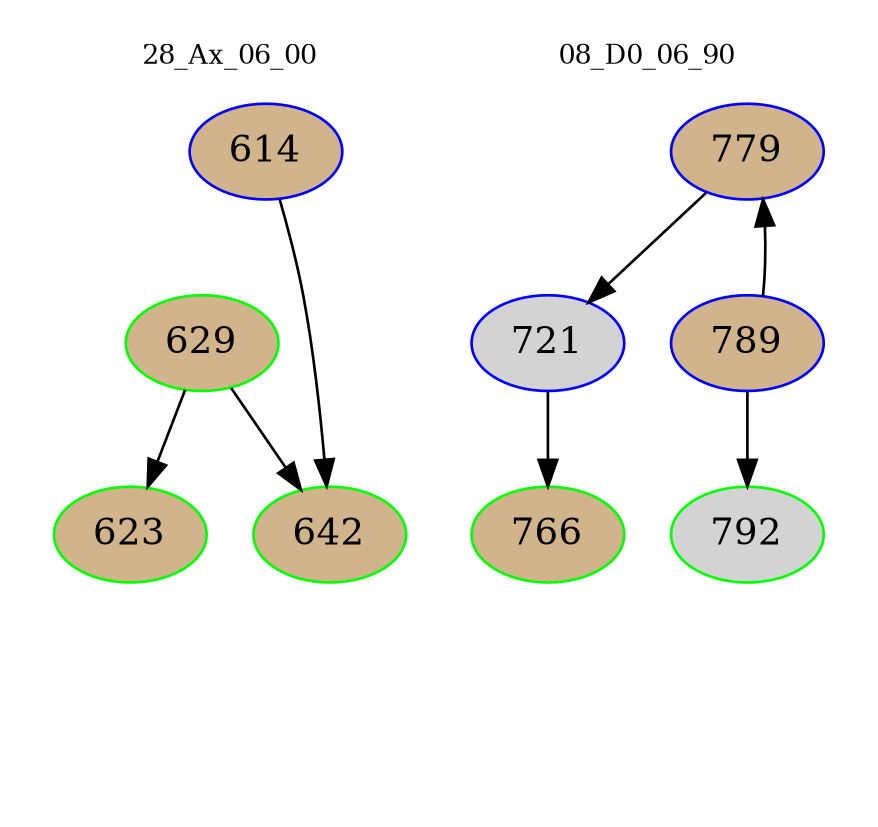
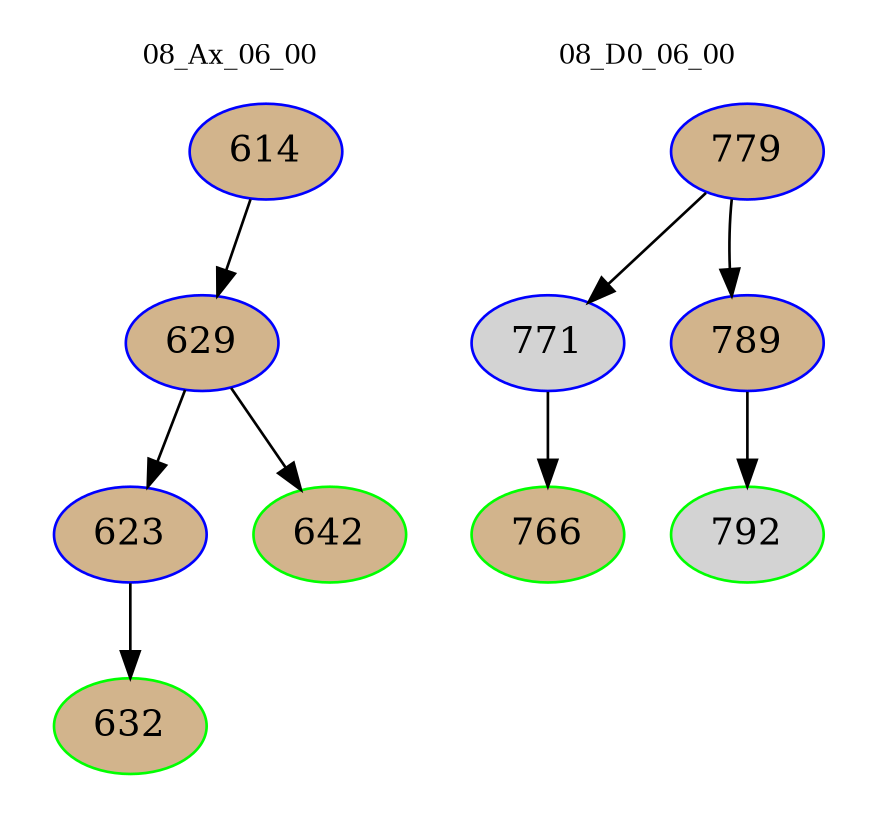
(230, 57) -> (230, 57)
(648, 57) -> (648, 57)
(765, 261) -> (730, 234)
(309, 328) -> (238, 235)
(202, 343) -> (202, 343)
(548, 343) -> (548, 343)
(130, 535) -> (130, 535)
none -> (130, 726)
